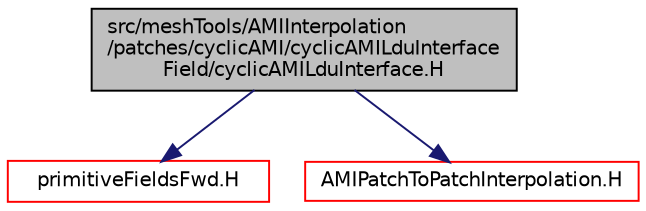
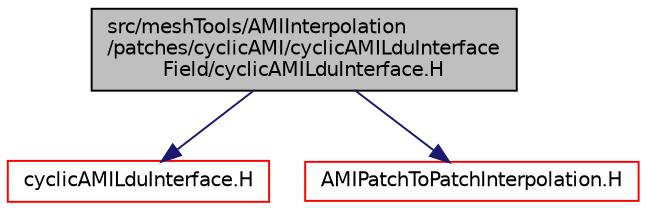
(138, 181) -> (138, 181)
